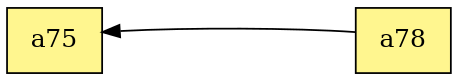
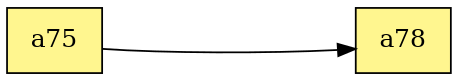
(238, 29) -> (220, 52)
